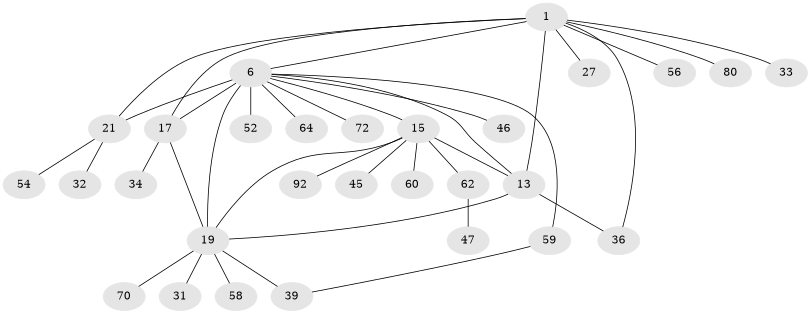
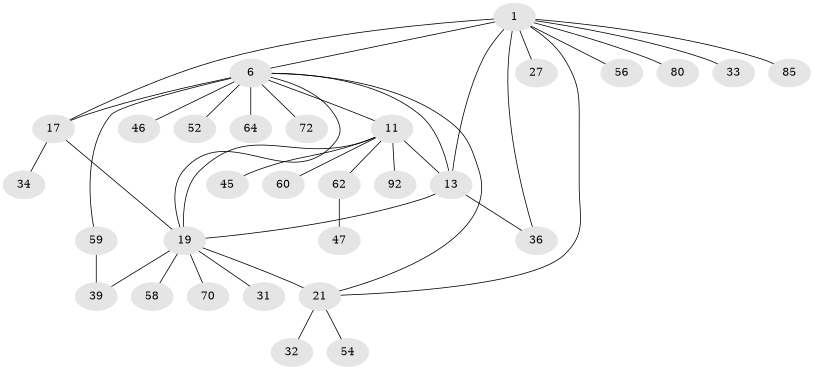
none -> (790, 73)
(418, 129) -> (392, 129)
none -> (253, 267)
